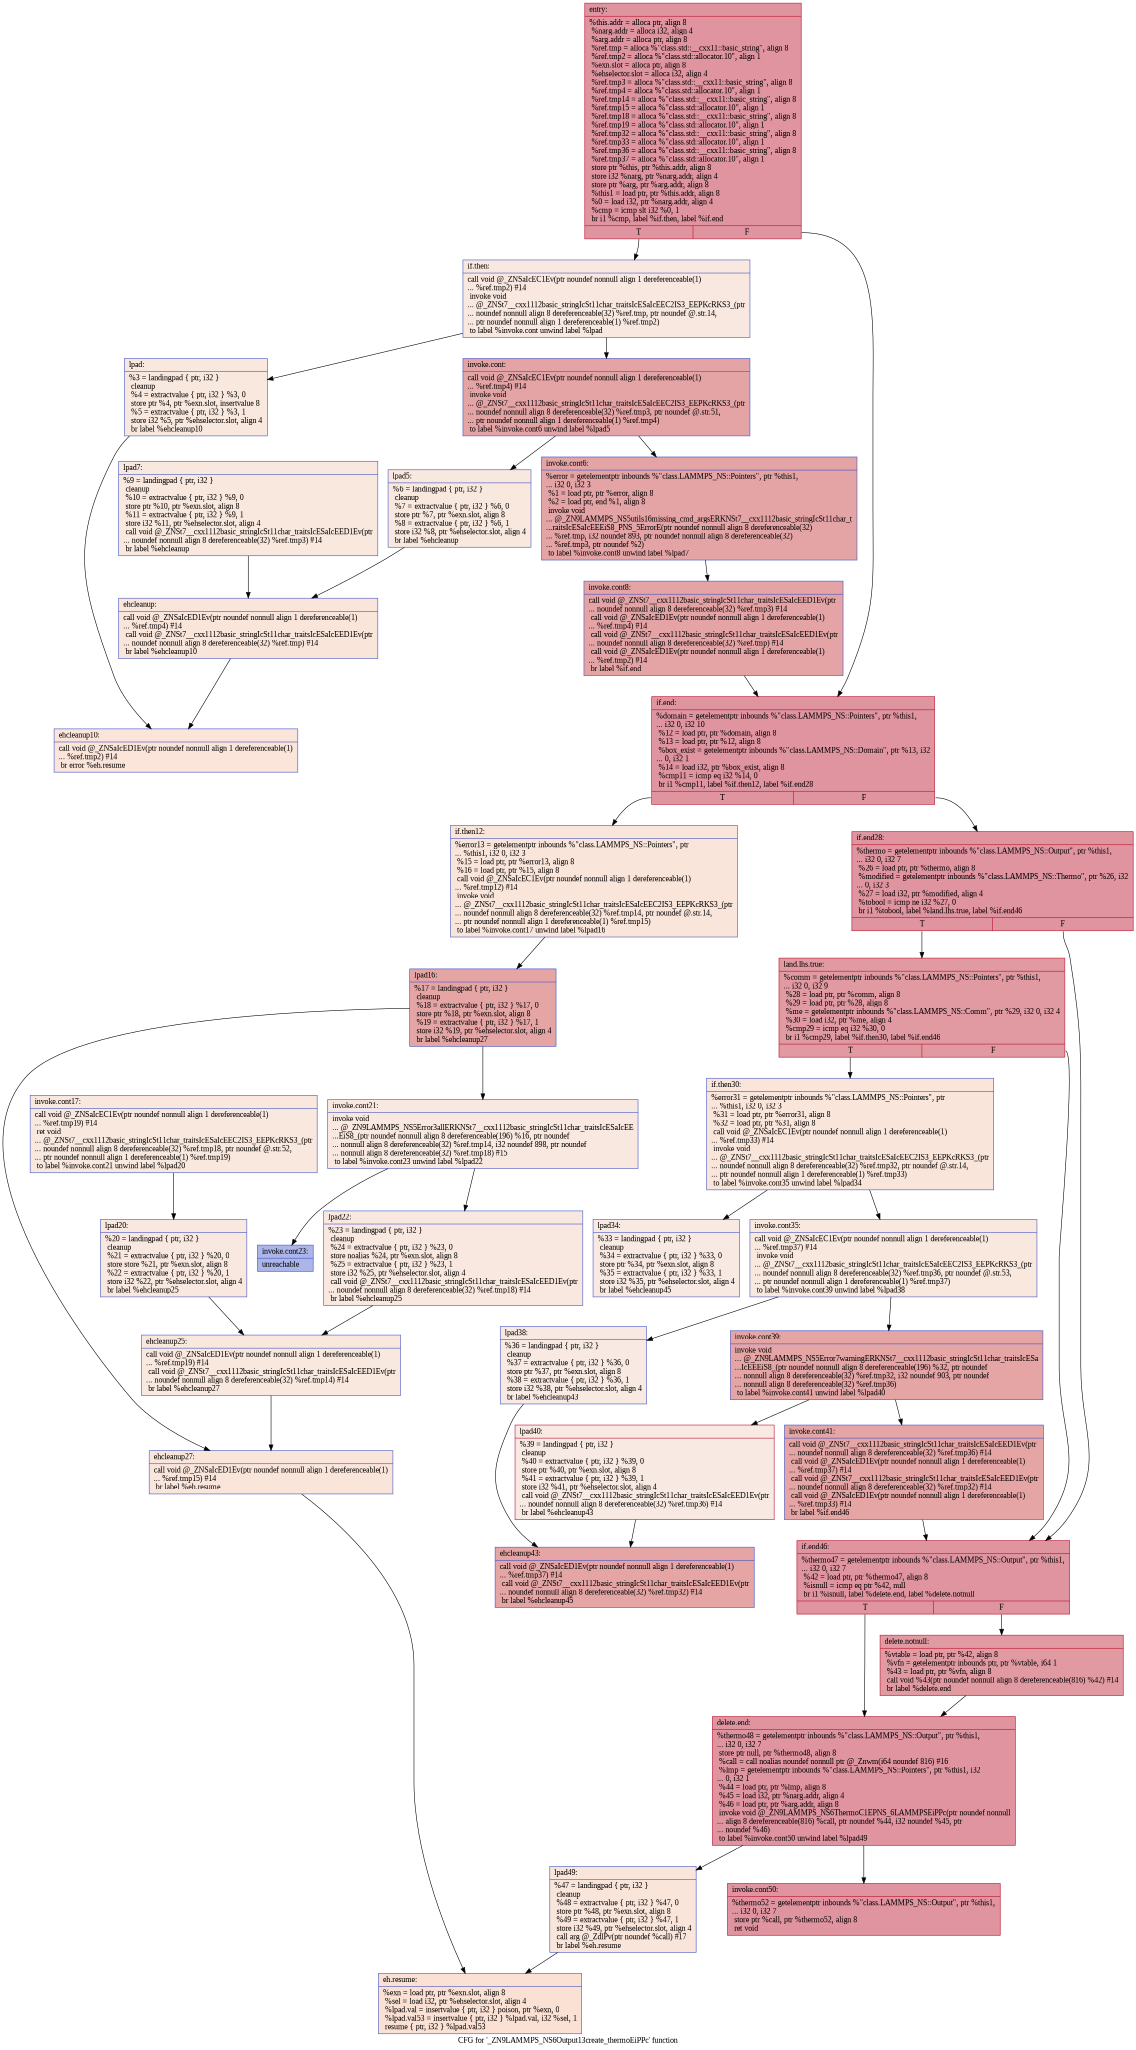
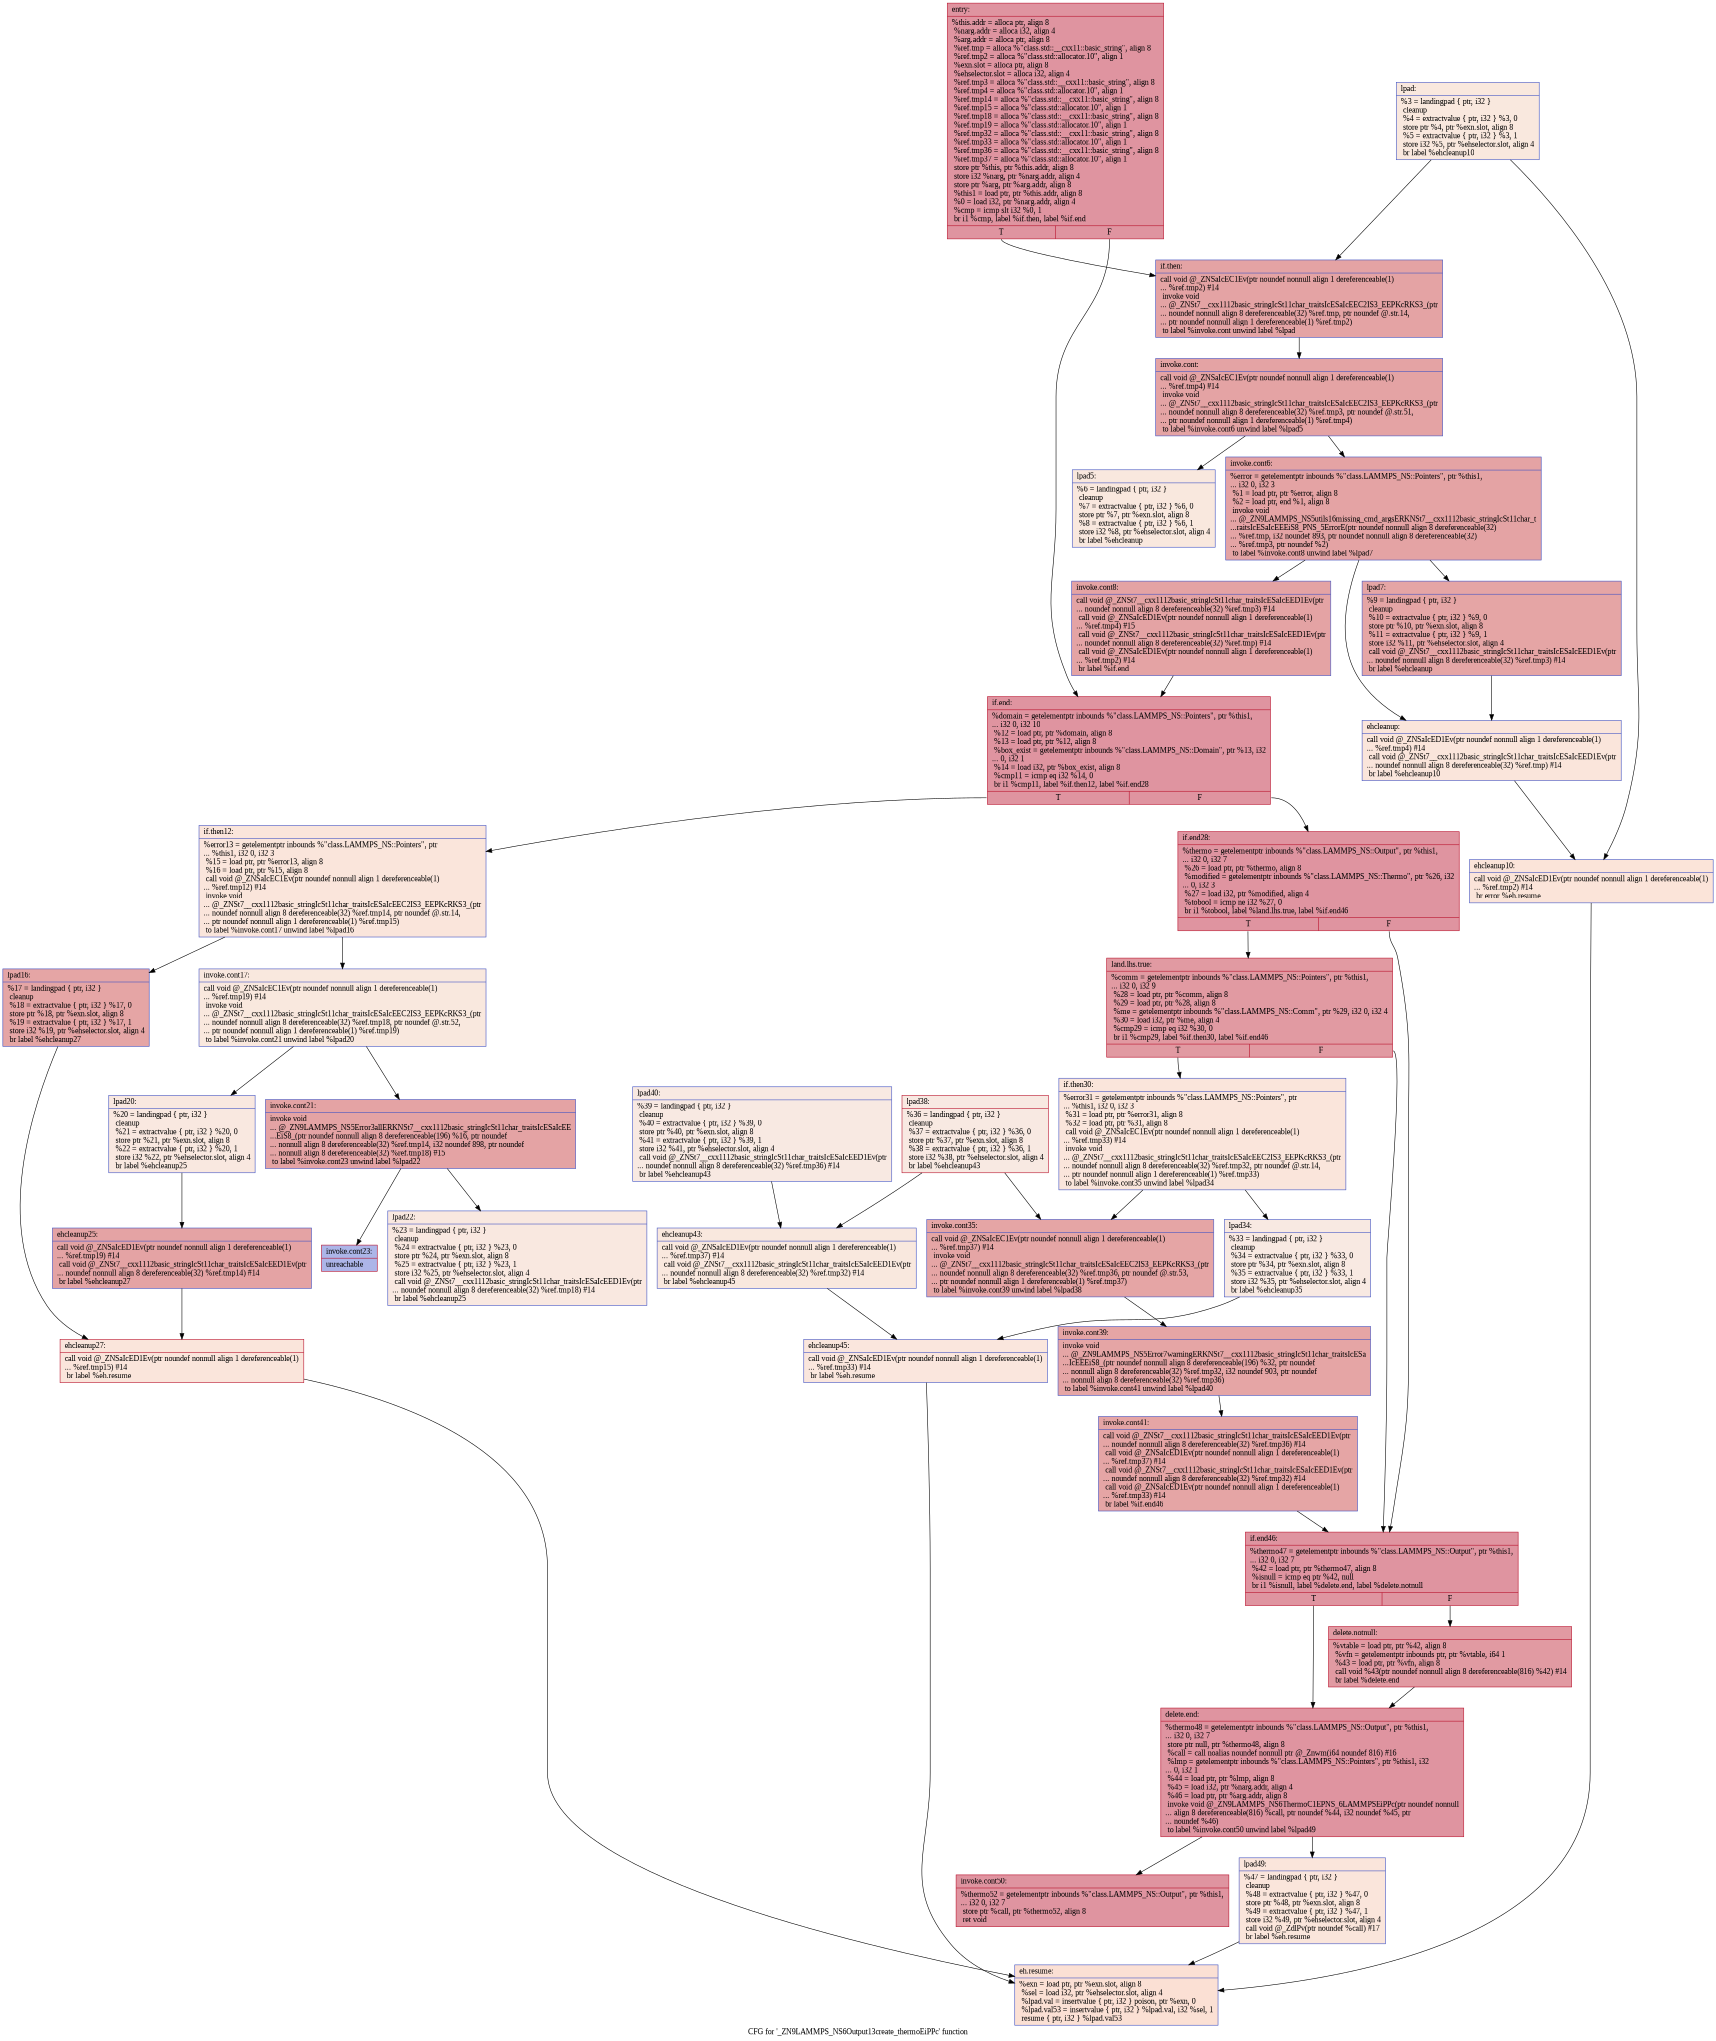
(606, 299) -> (1299, 299)
(368, 356) -> (1385, 208)
(194, 403) -> (1457, 127)
(248, 509) -> (1492, 628)
none -> (1437, 568)
(361, 573) -> (1347, 649)
(618, 626) -> (1106, 626)
none -> (343, 950)
(483, 1070) -> (381, 1071)
(48, 1132) -> (223, 1005)
(483, 1134) -> (421, 1134)
(393, 1256) -> (451, 1256)
(285, 1258) -> (349, 1258)
(893, 1258) -> (1070, 1258)
(167, 1264) -> (172, 1140)
(635, 1290) -> (1266, 1290)
(715, 1318) -> (1021, 1194)
(350, 1319) -> none
none -> (926, 1361)
(271, 1365) -> (182, 1258)
(573, 1365) -> (975, 1134)
(783, 1411) -> none
(271, 1472) -> (182, 1361)
(645, 1472) -> (762, 1134)
none -> (1590, 1570)
(625, 1577) -> (787, 1258)
(620, 1937) -> (1312, 1928)
